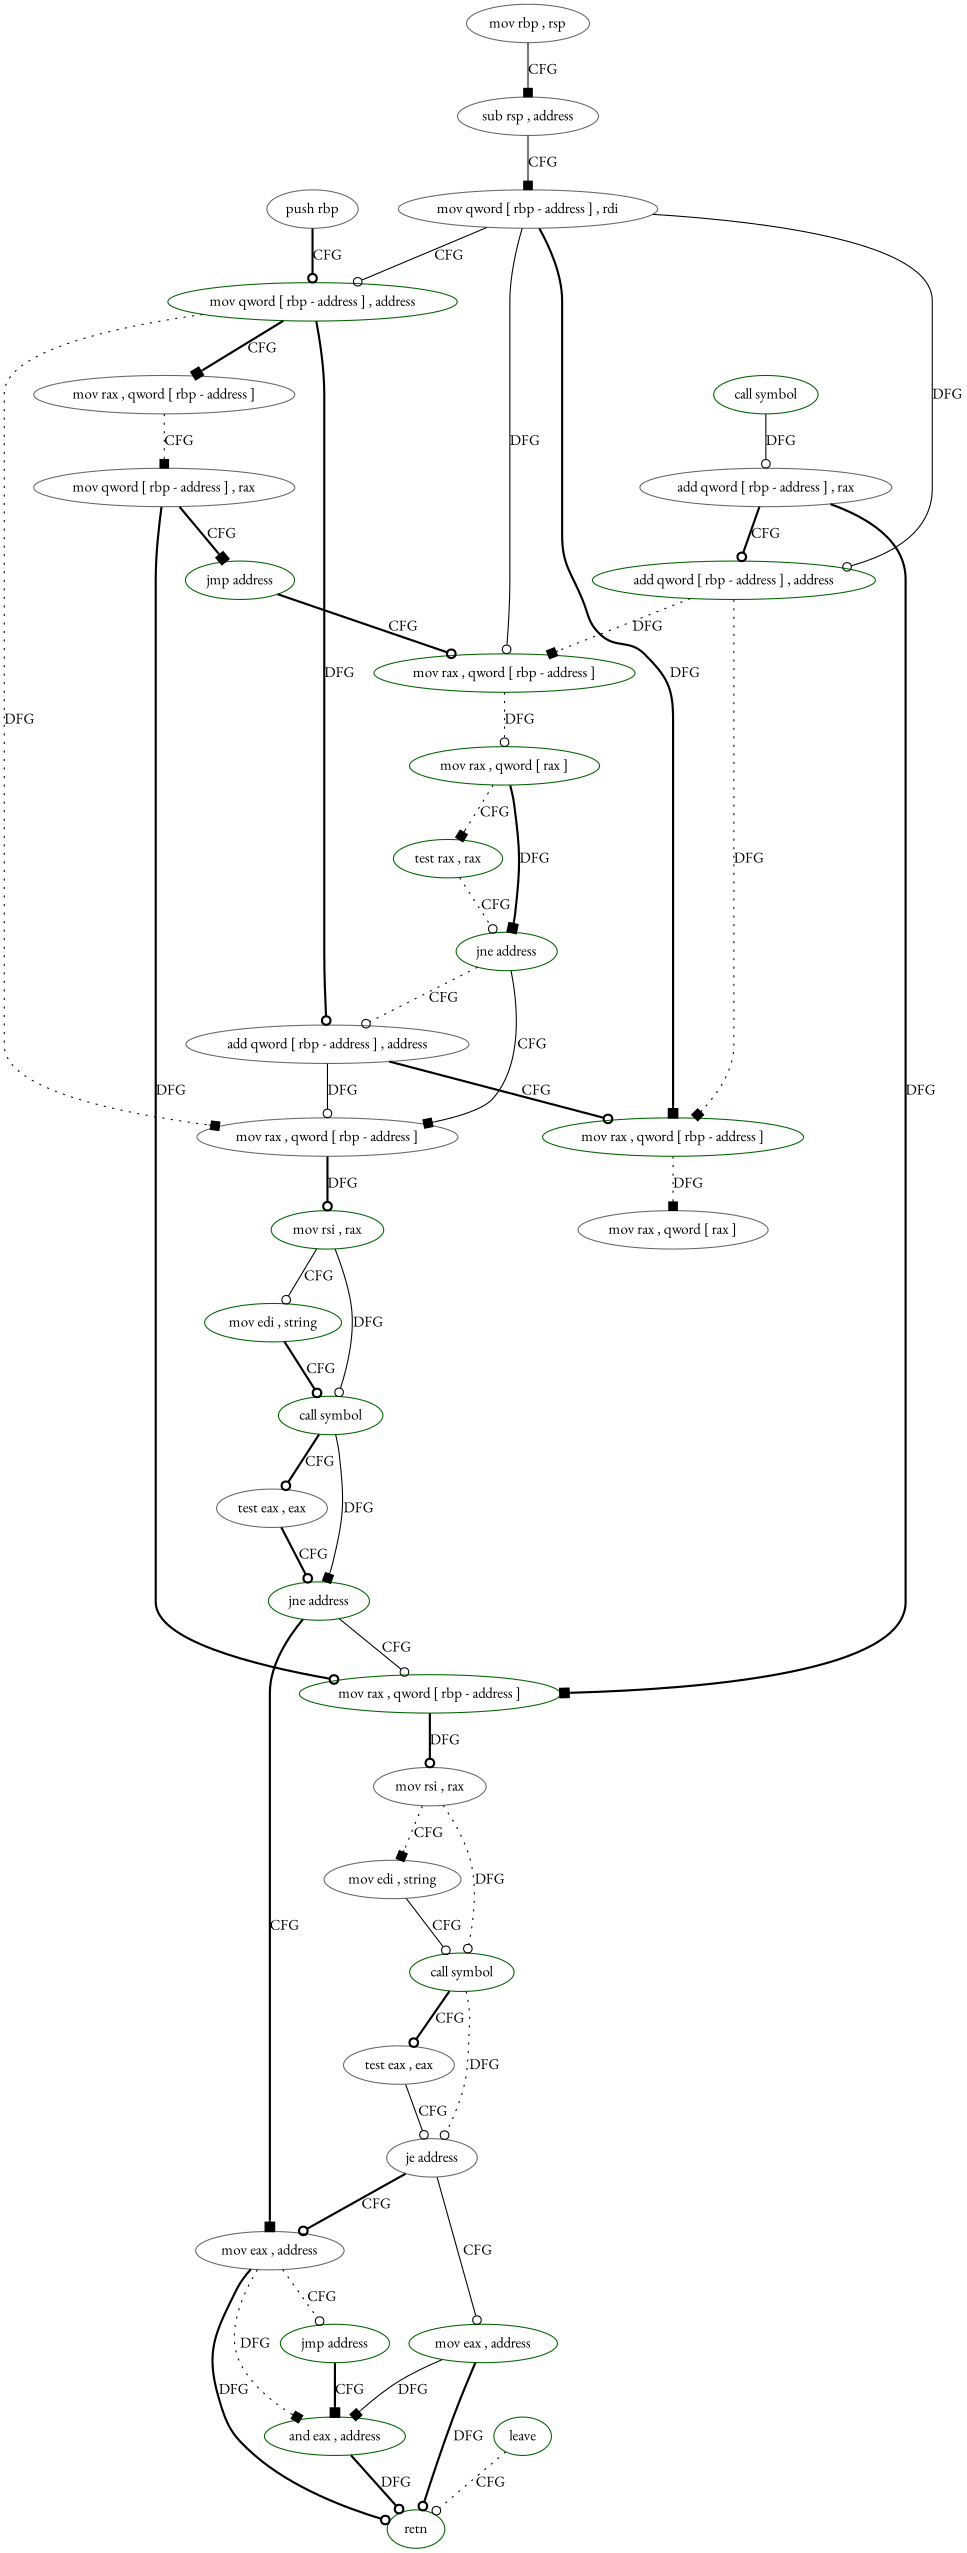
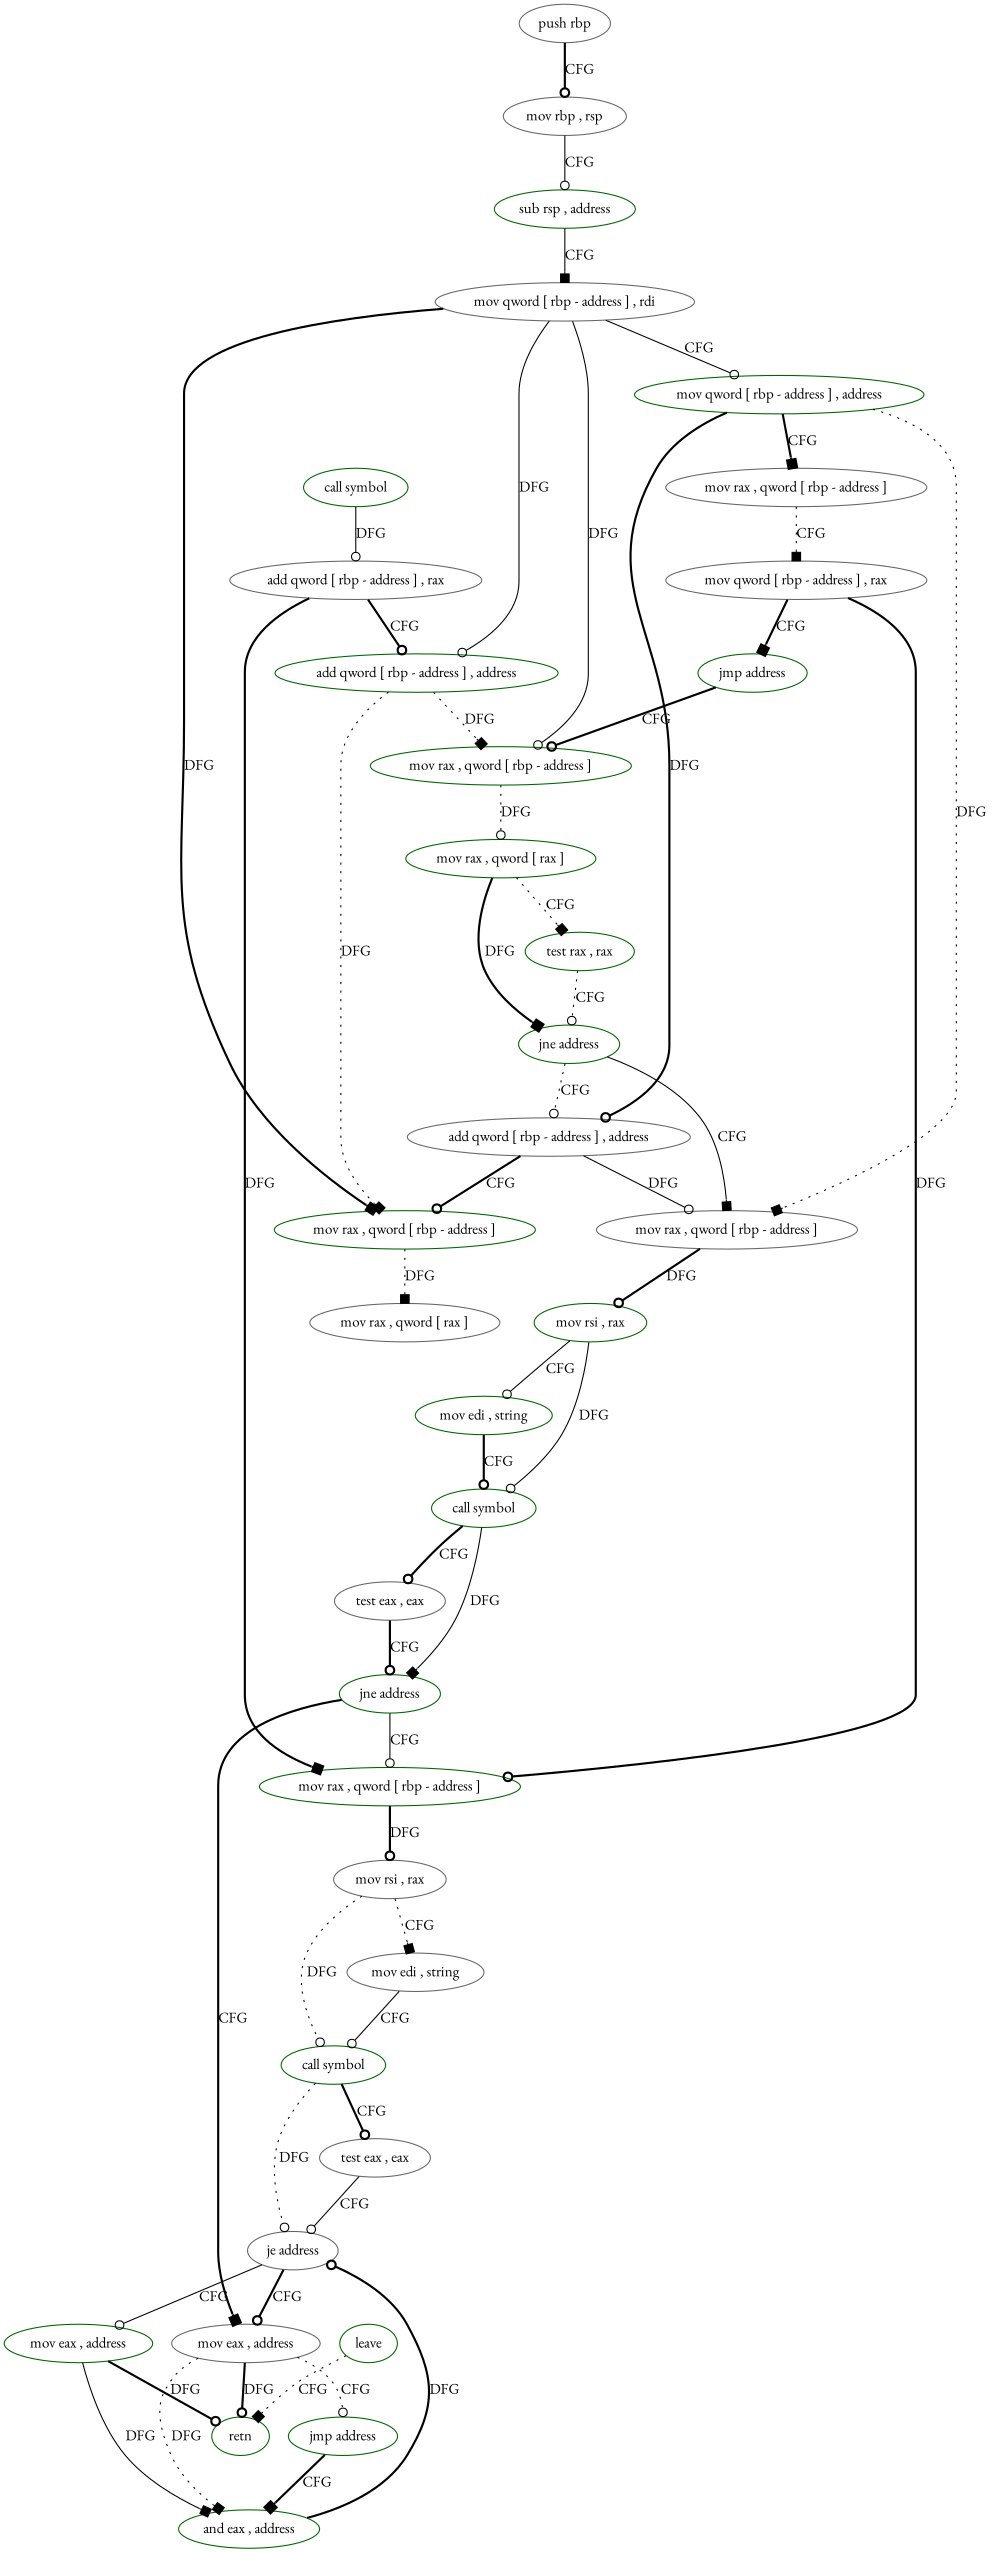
(528, 65) -> (565, 158)
(528, 116) -> (565, 209)
(313, 251) -> (565, 66)
(373, 2480) -> (428, 2404)
(473, 2480) -> (302, 2380)
